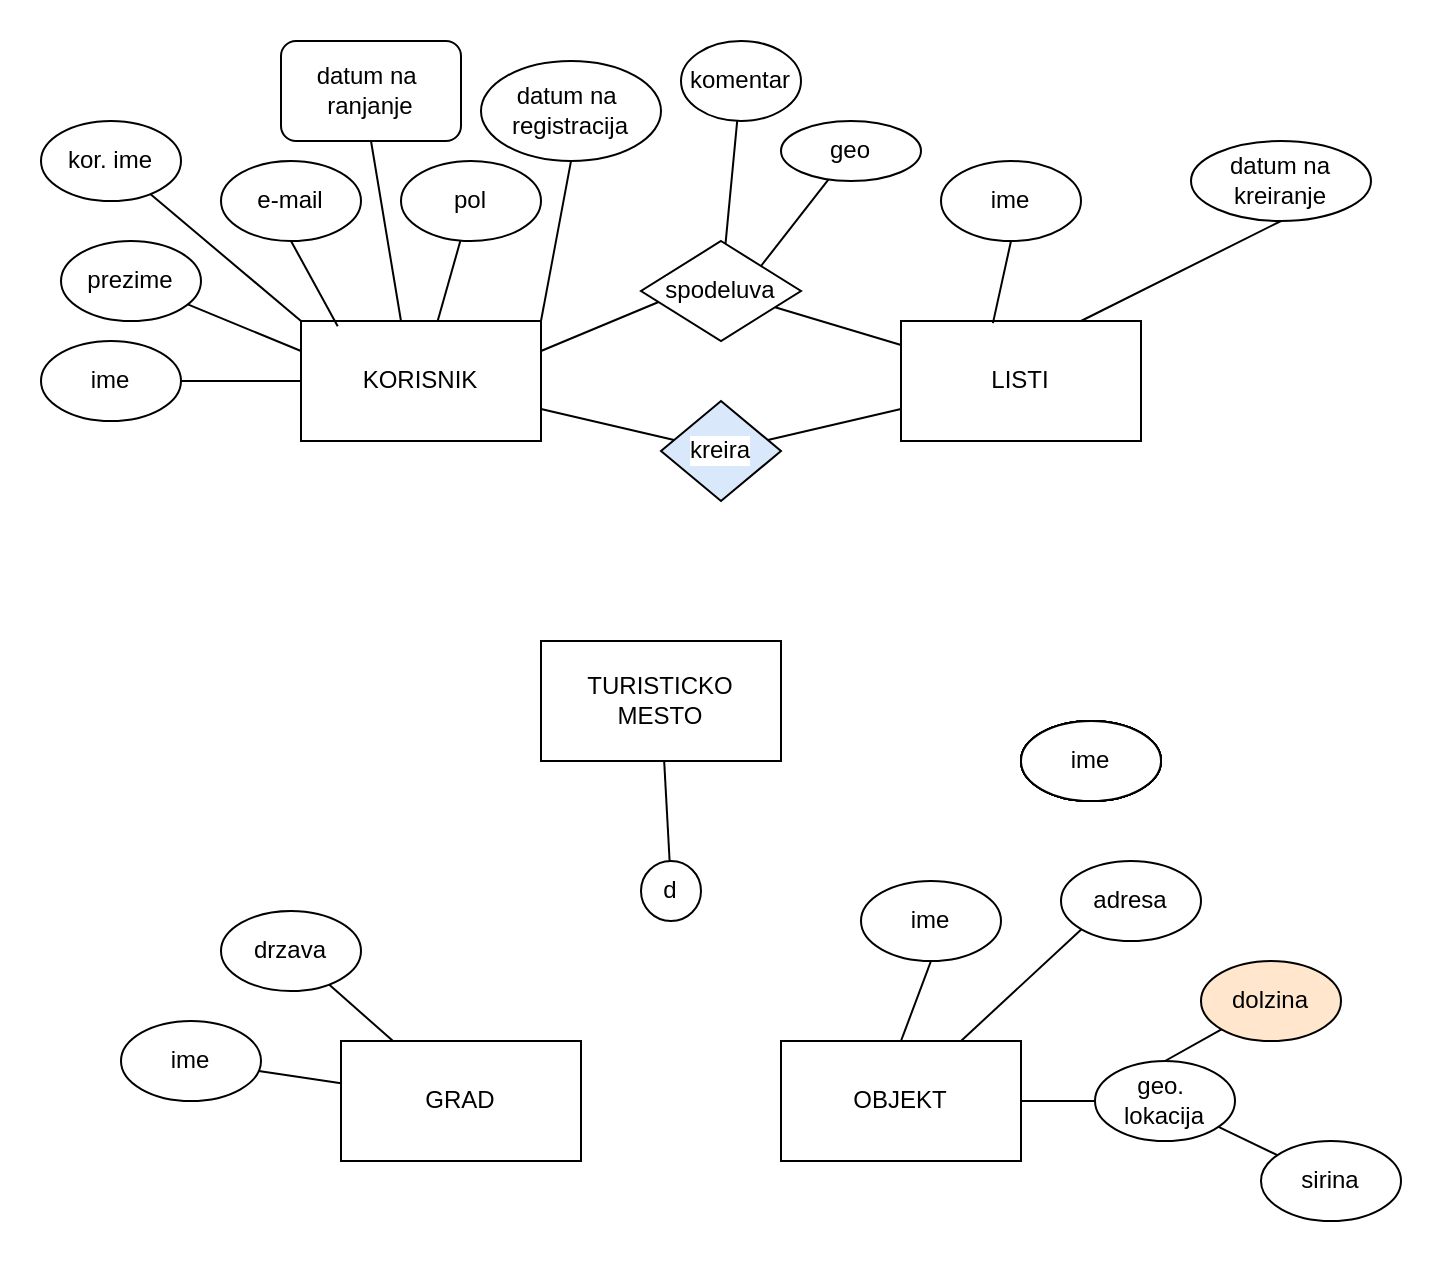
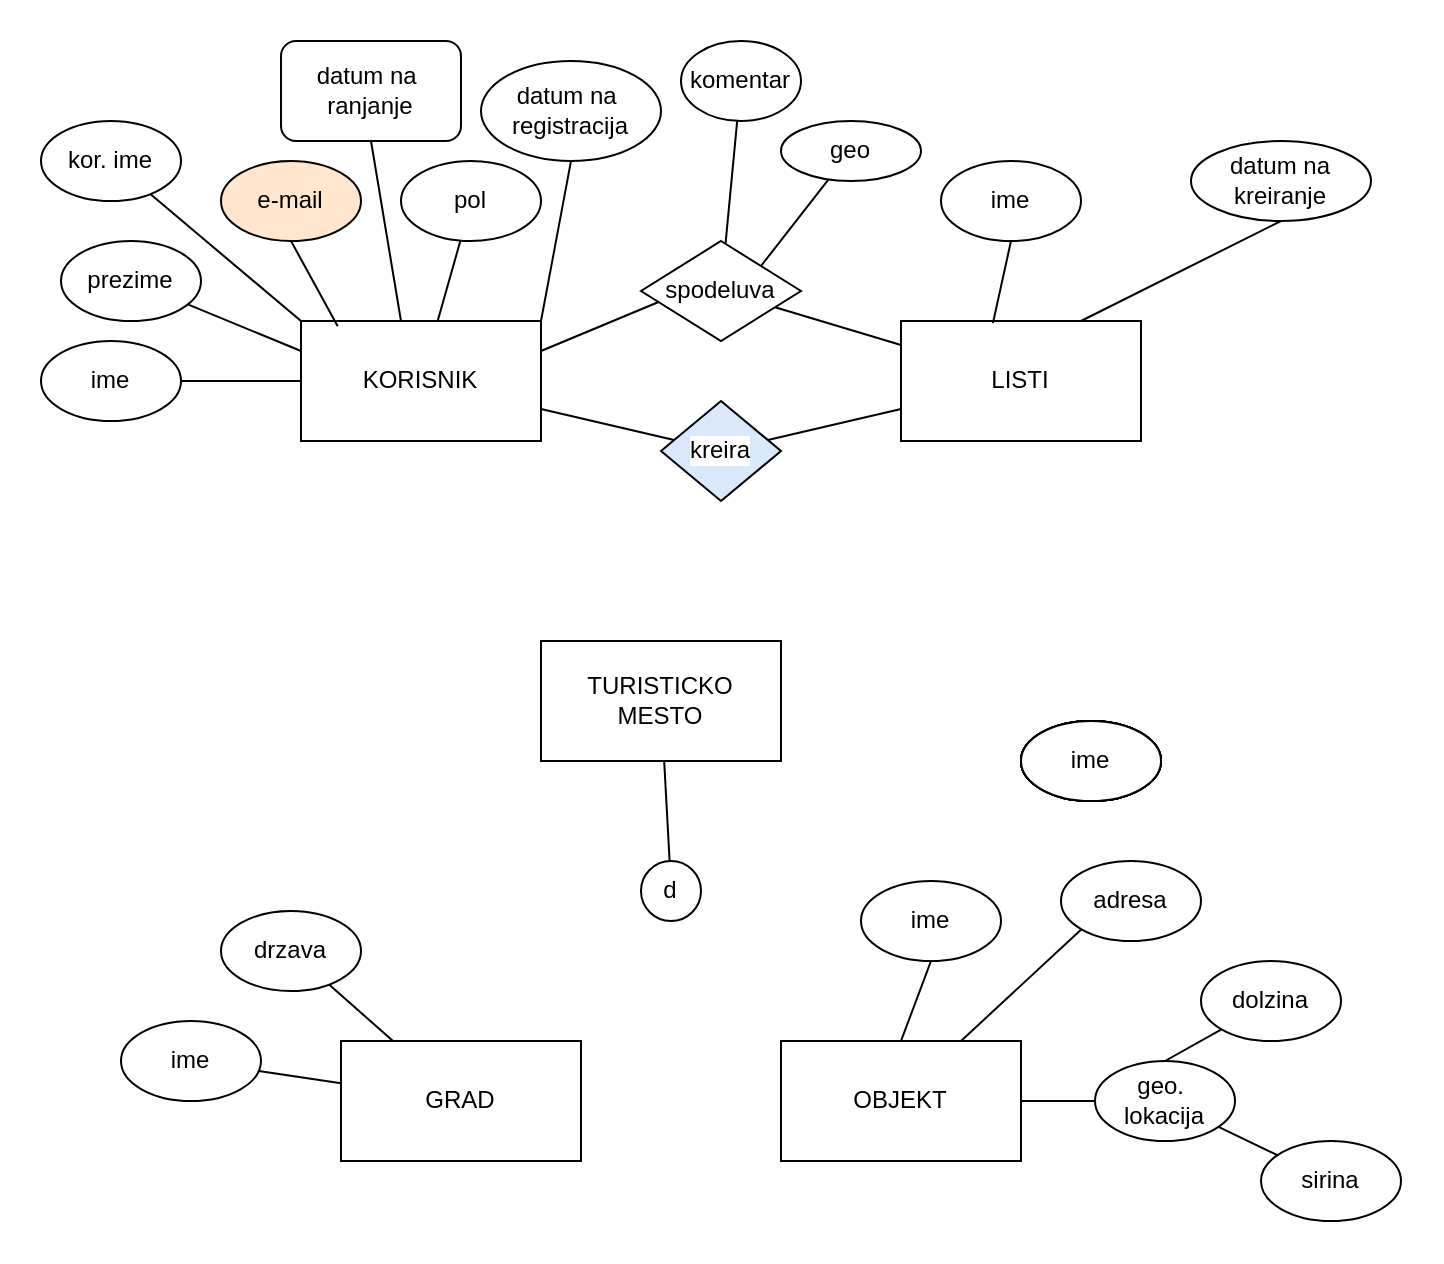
(291, 201) -> (291, 201)
(1271, 1001) -> (1271, 1001)
